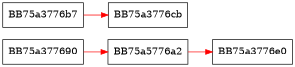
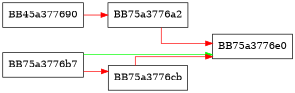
(43, 52) -> (43, 15)
(148, 52) -> (148, 15)
none -> (129, 55)
none -> (166, 57)
